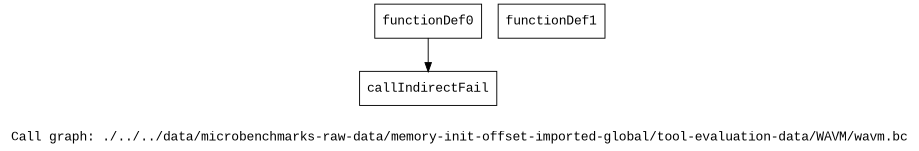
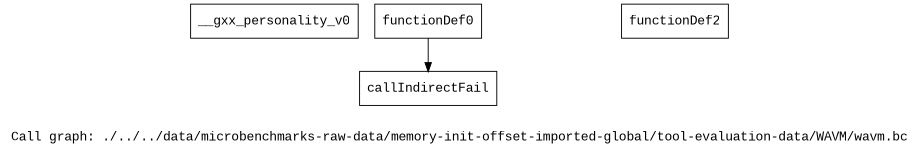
none -> (274, 21)
(552, 21) -> none
none -> (675, 21)
